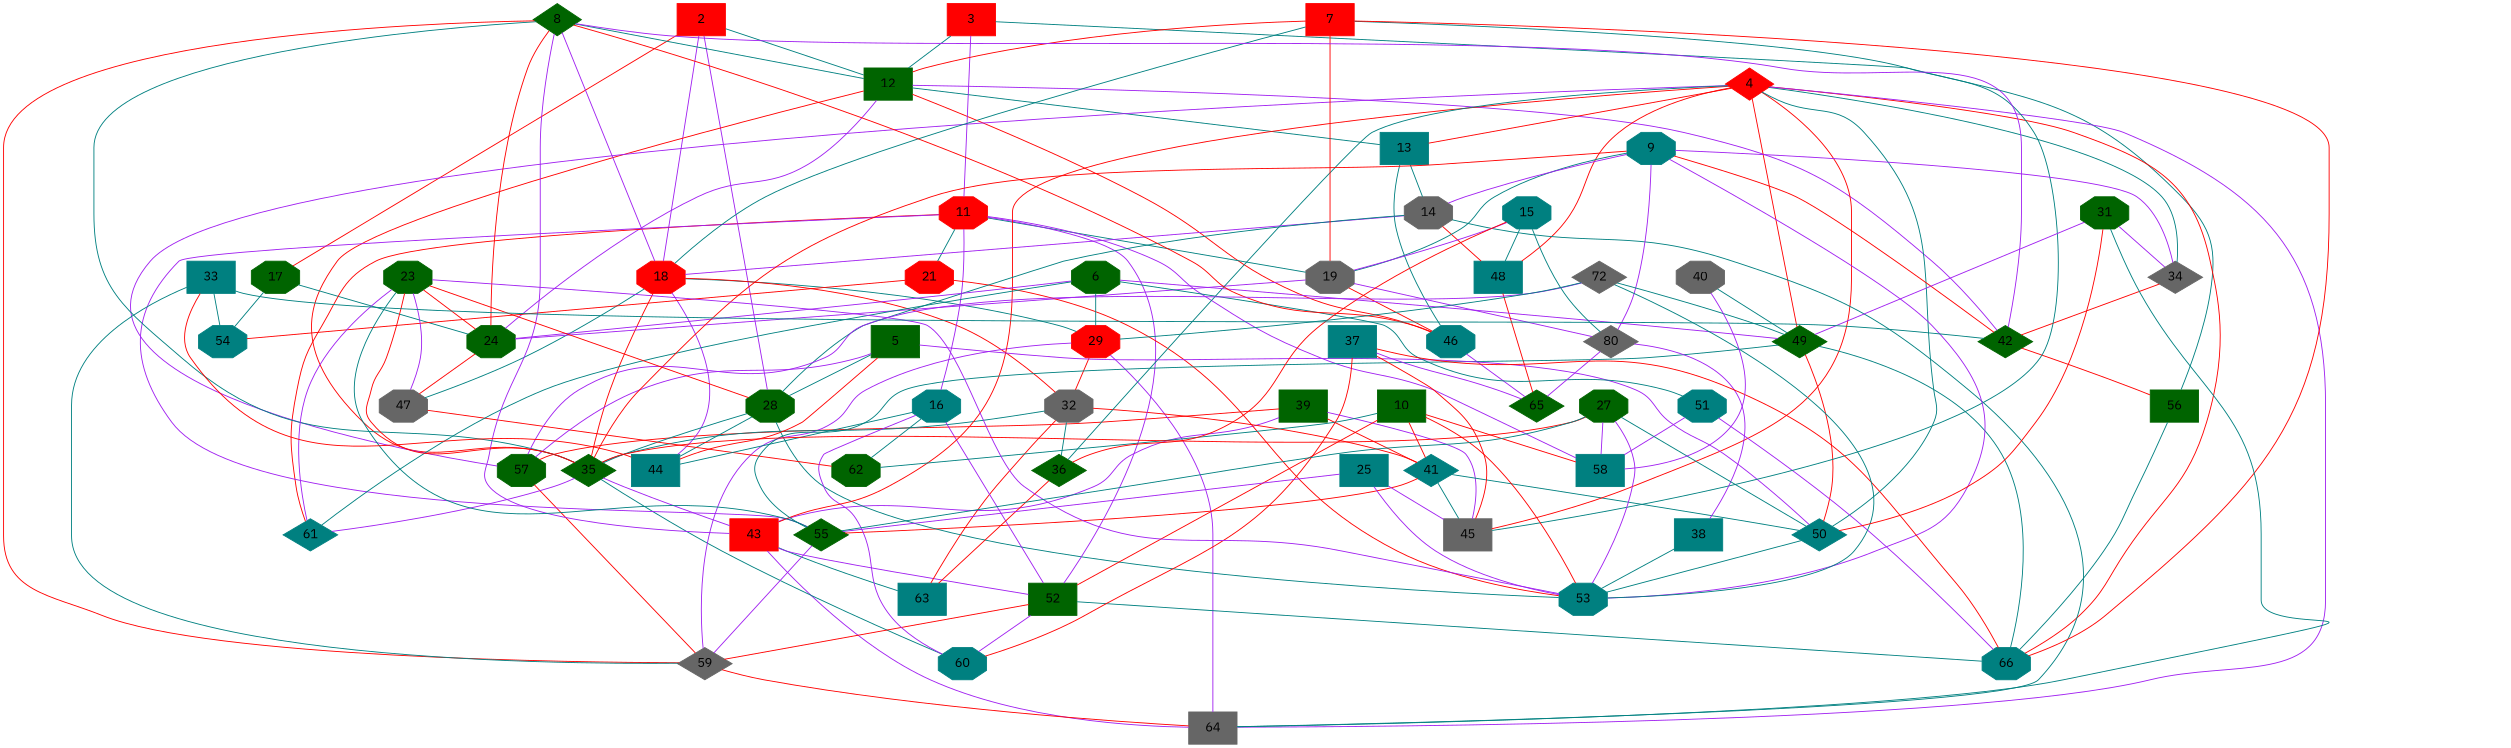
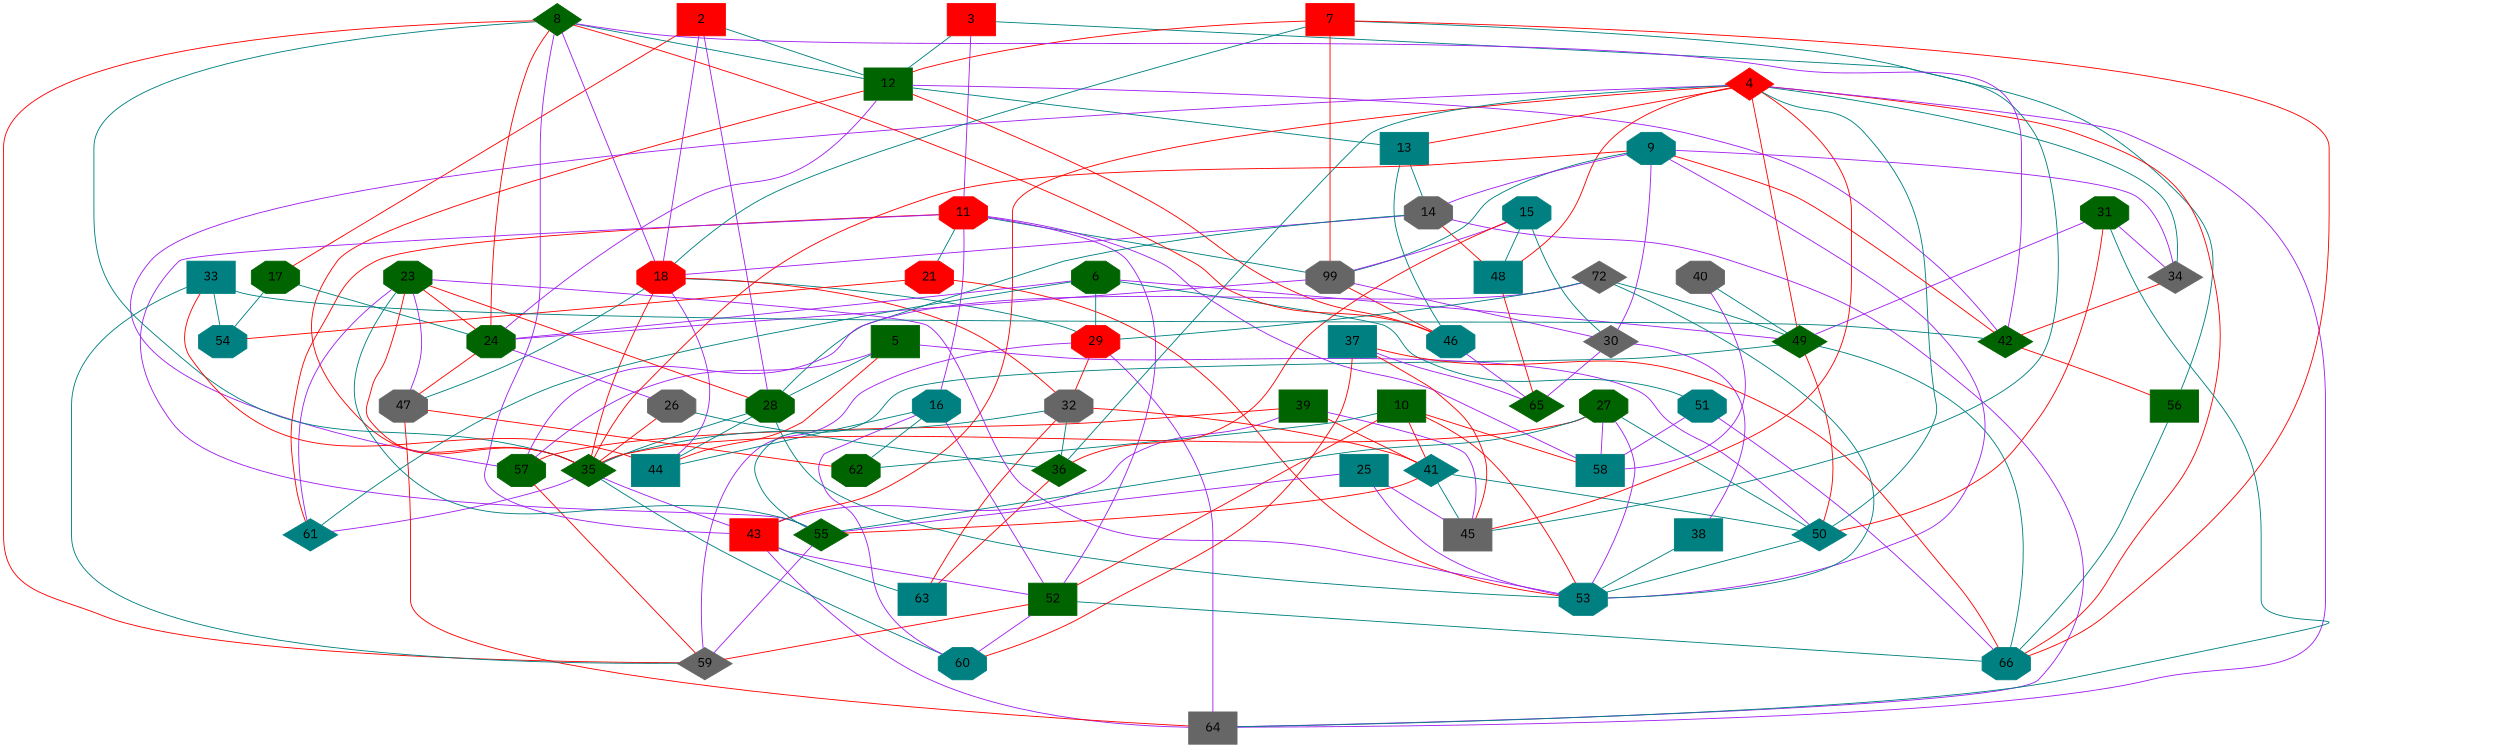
(1330, 277) -> (1330, 277)
(1611, 342) -> (1611, 342)
none -> (672, 406)
(2081, 603) -> (2081, 603)
(954, 706) -> (702, 684)
